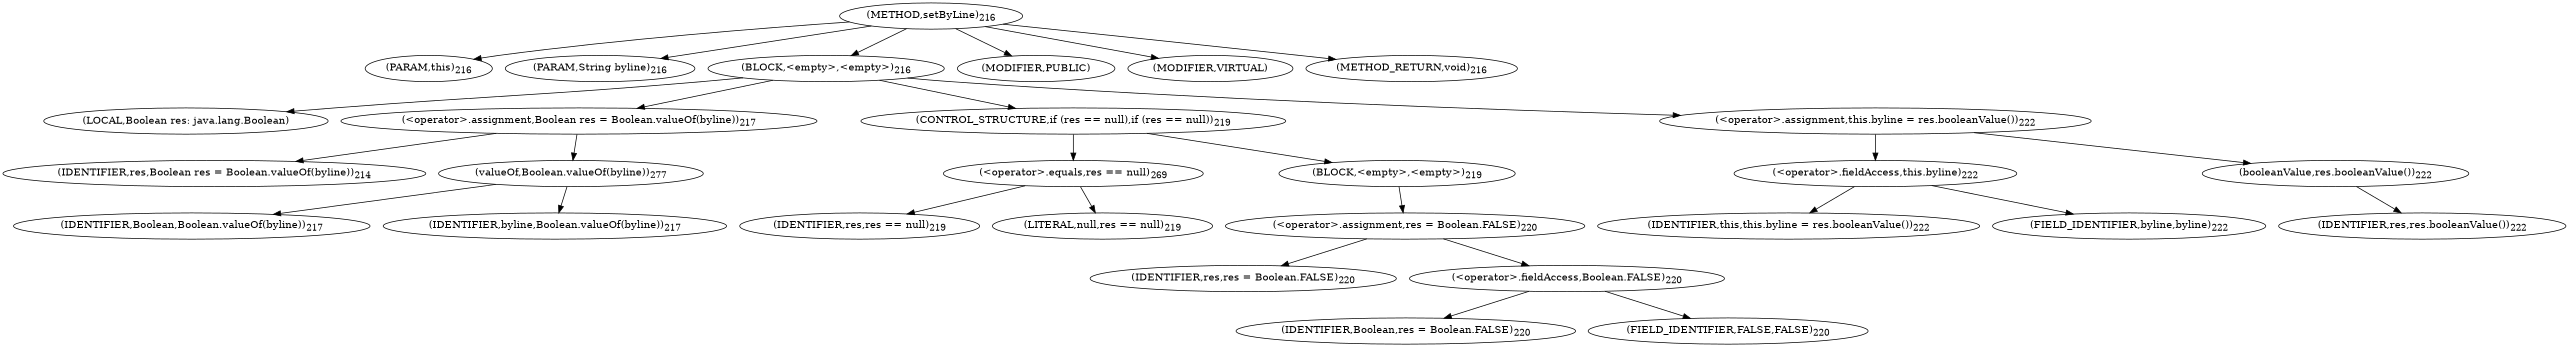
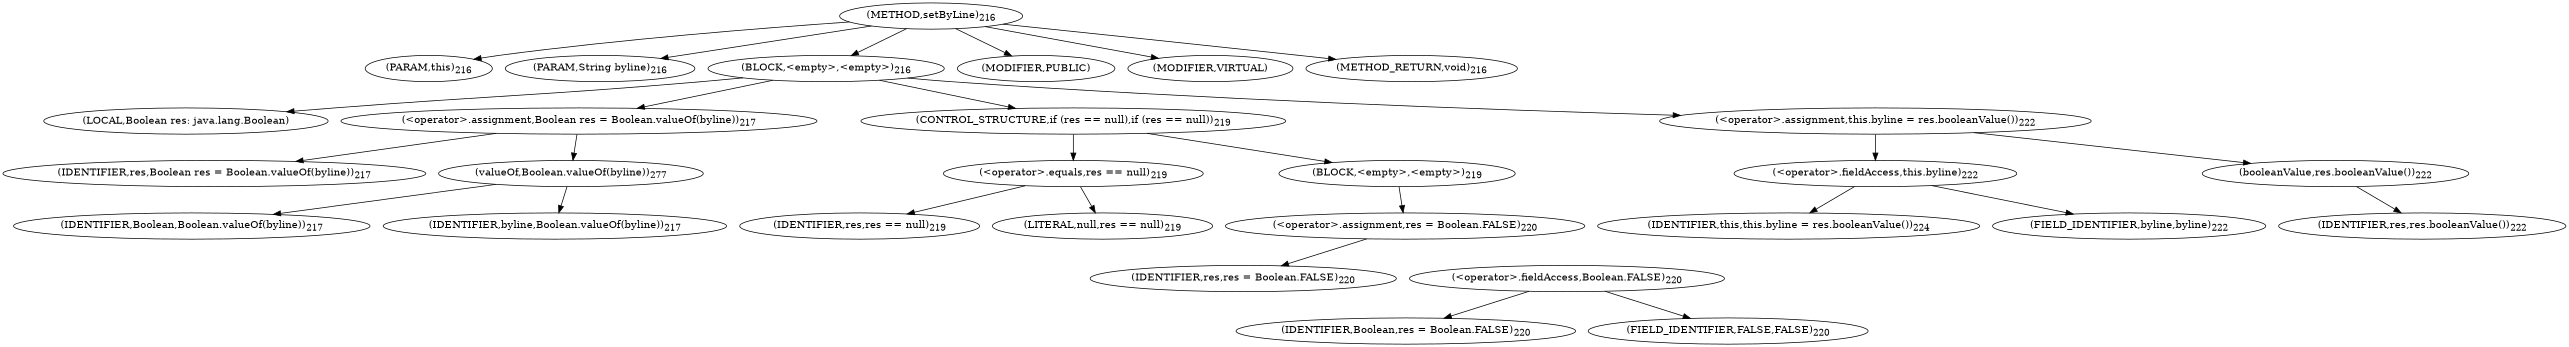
(363, 172) -> (363, 172)
(1159, 172) -> (1159, 172)
(1921, 225) -> (1921, 225)
(1483, 251) -> none
